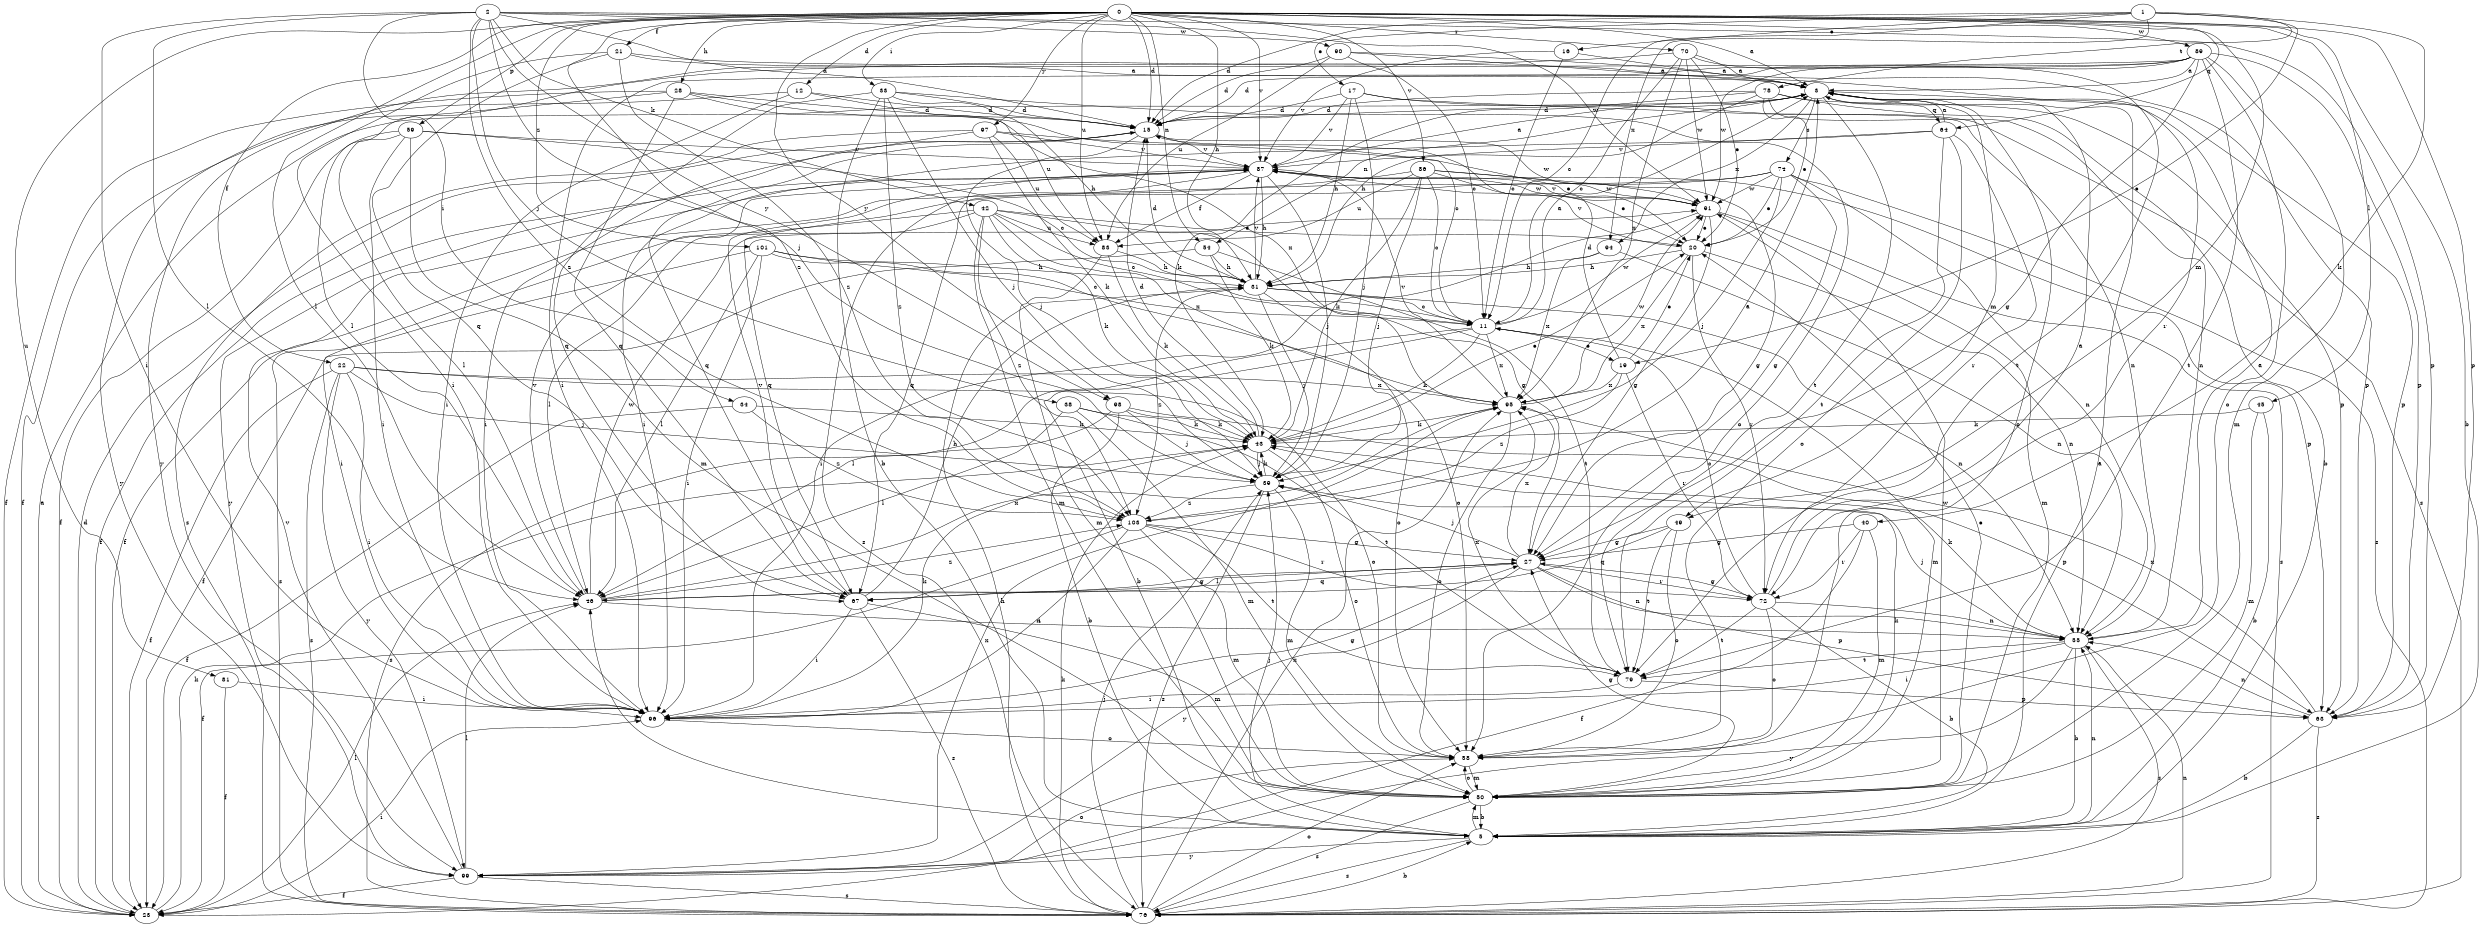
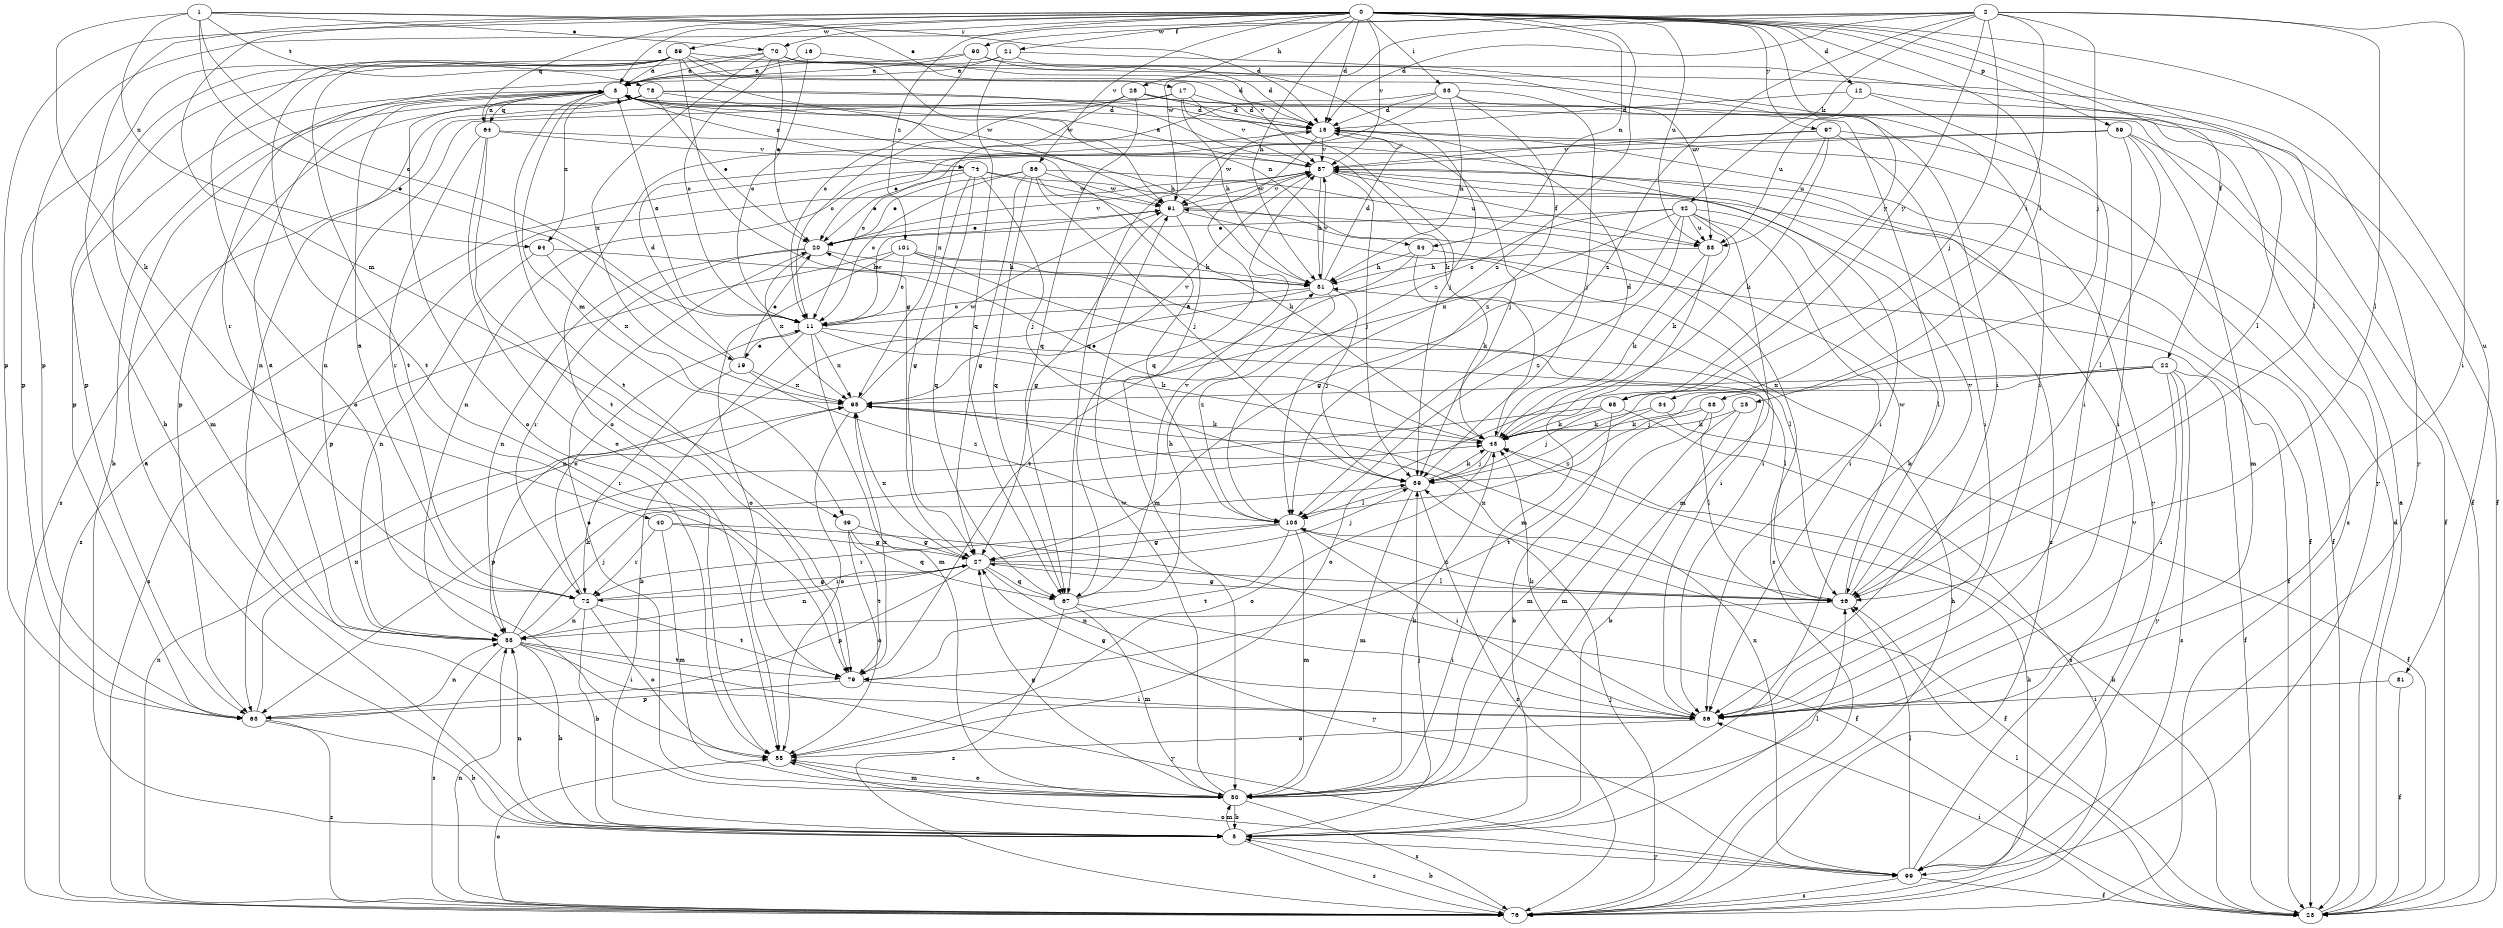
(1884, 26) -> (485, 29)
(2261, 405) -> (1745, 405)
(1400, 495) -> none
(1190, 503) -> (1363, 503)
(653, 719) -> (1707, 719)
